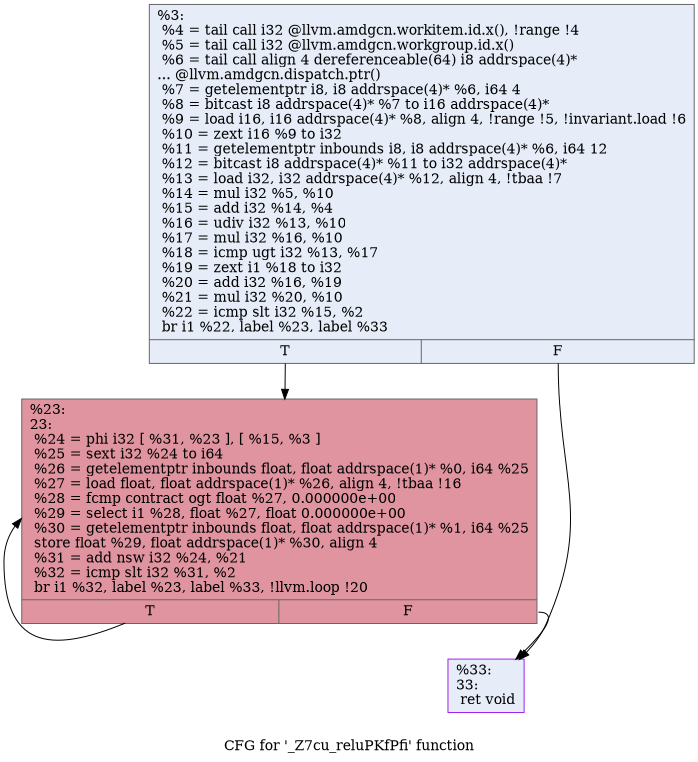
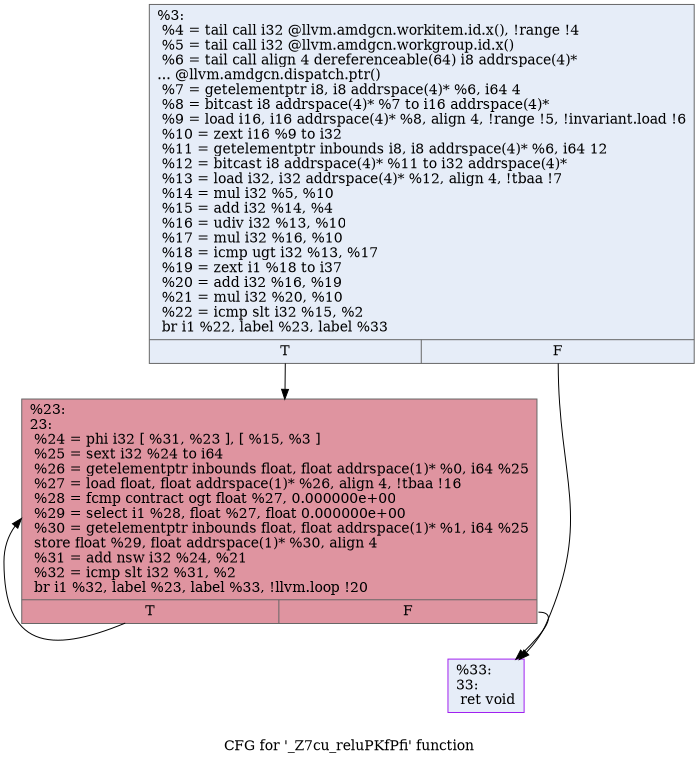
(250, 268) -> (250, 268)
